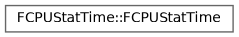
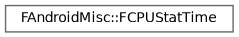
(119, 19) -> (119, 19)
